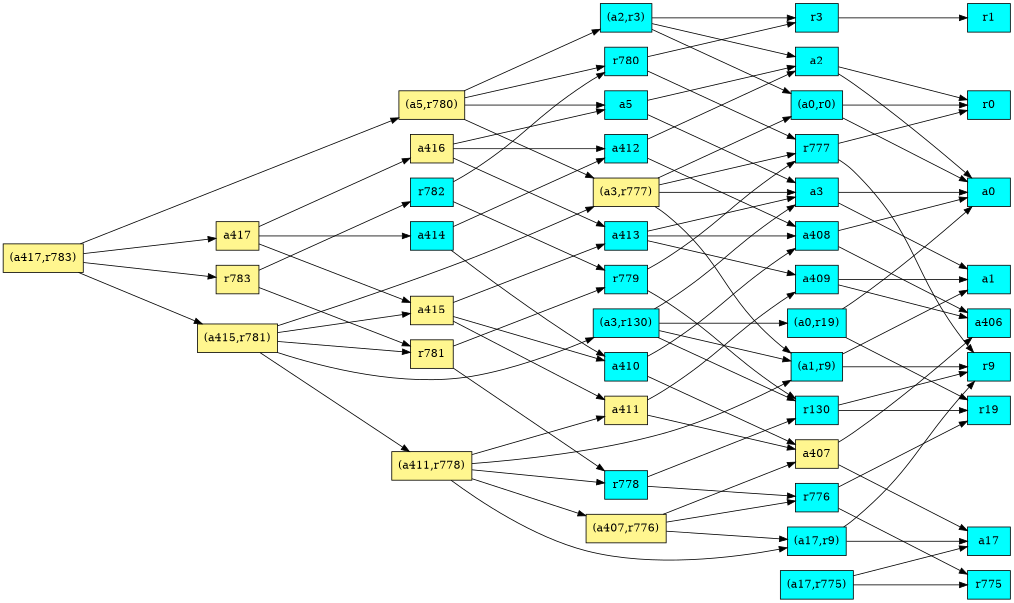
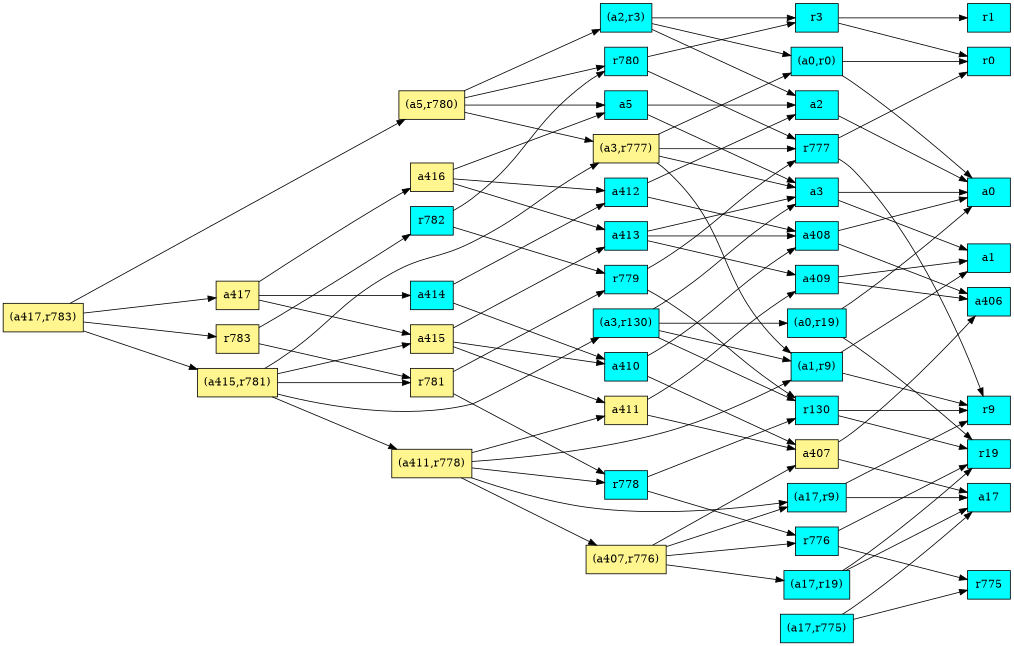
(899, 82) -> (899, 39)
none -> (817, 585)
